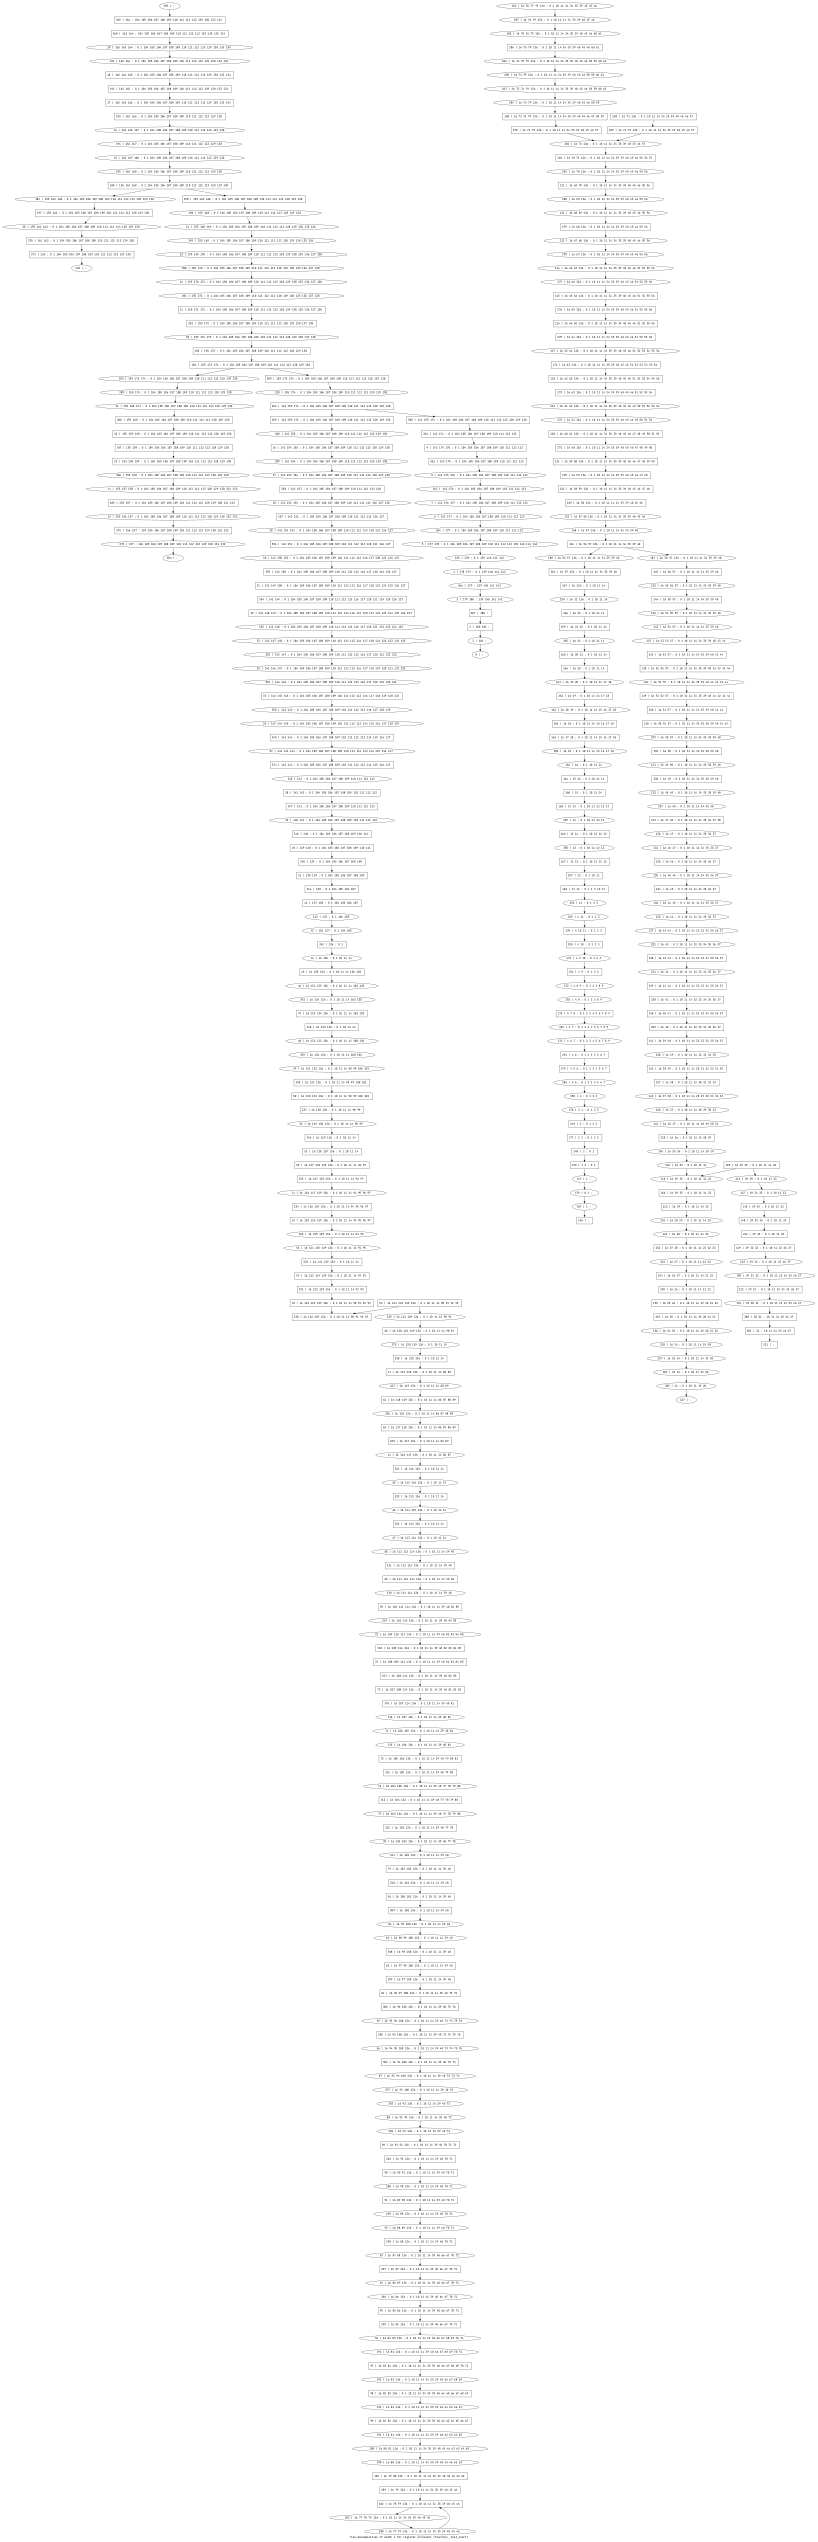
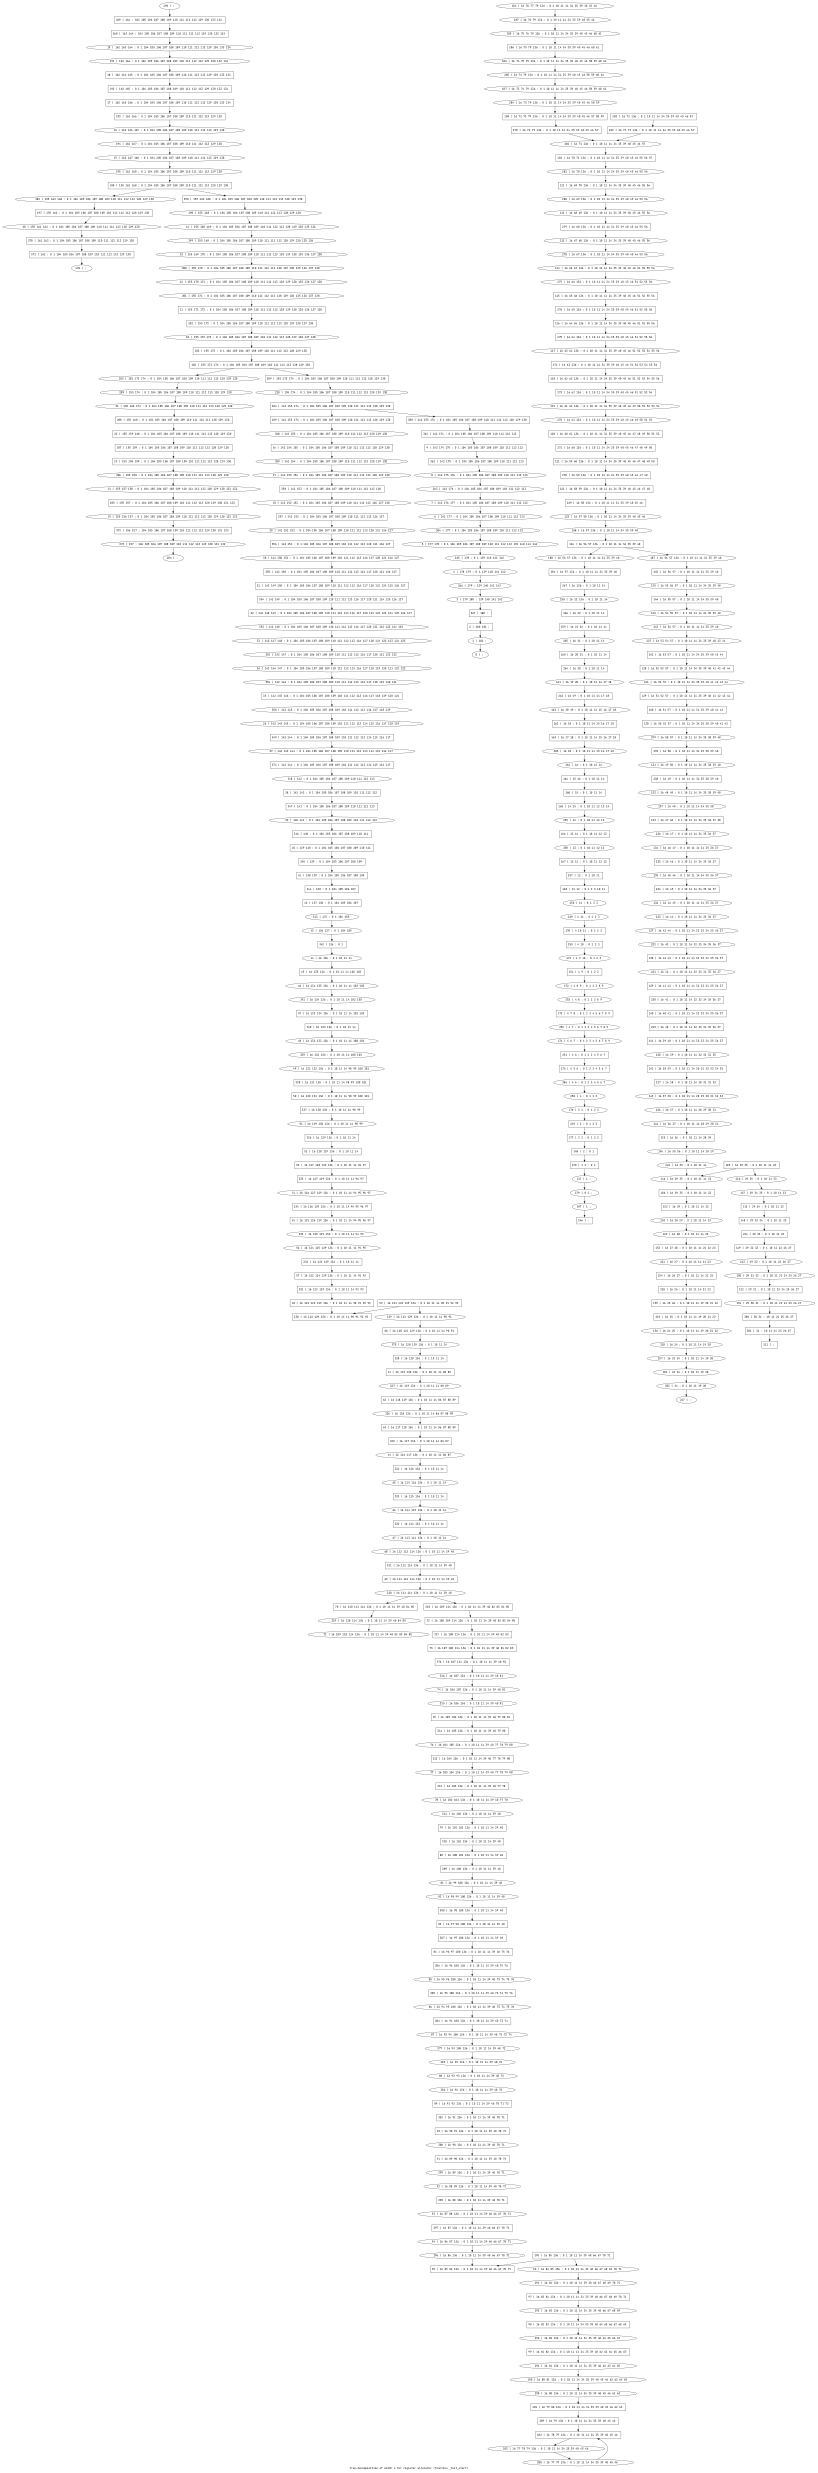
(420, 1640) -> (443, 1600)
(420, 2317) -> (524, 2262)
